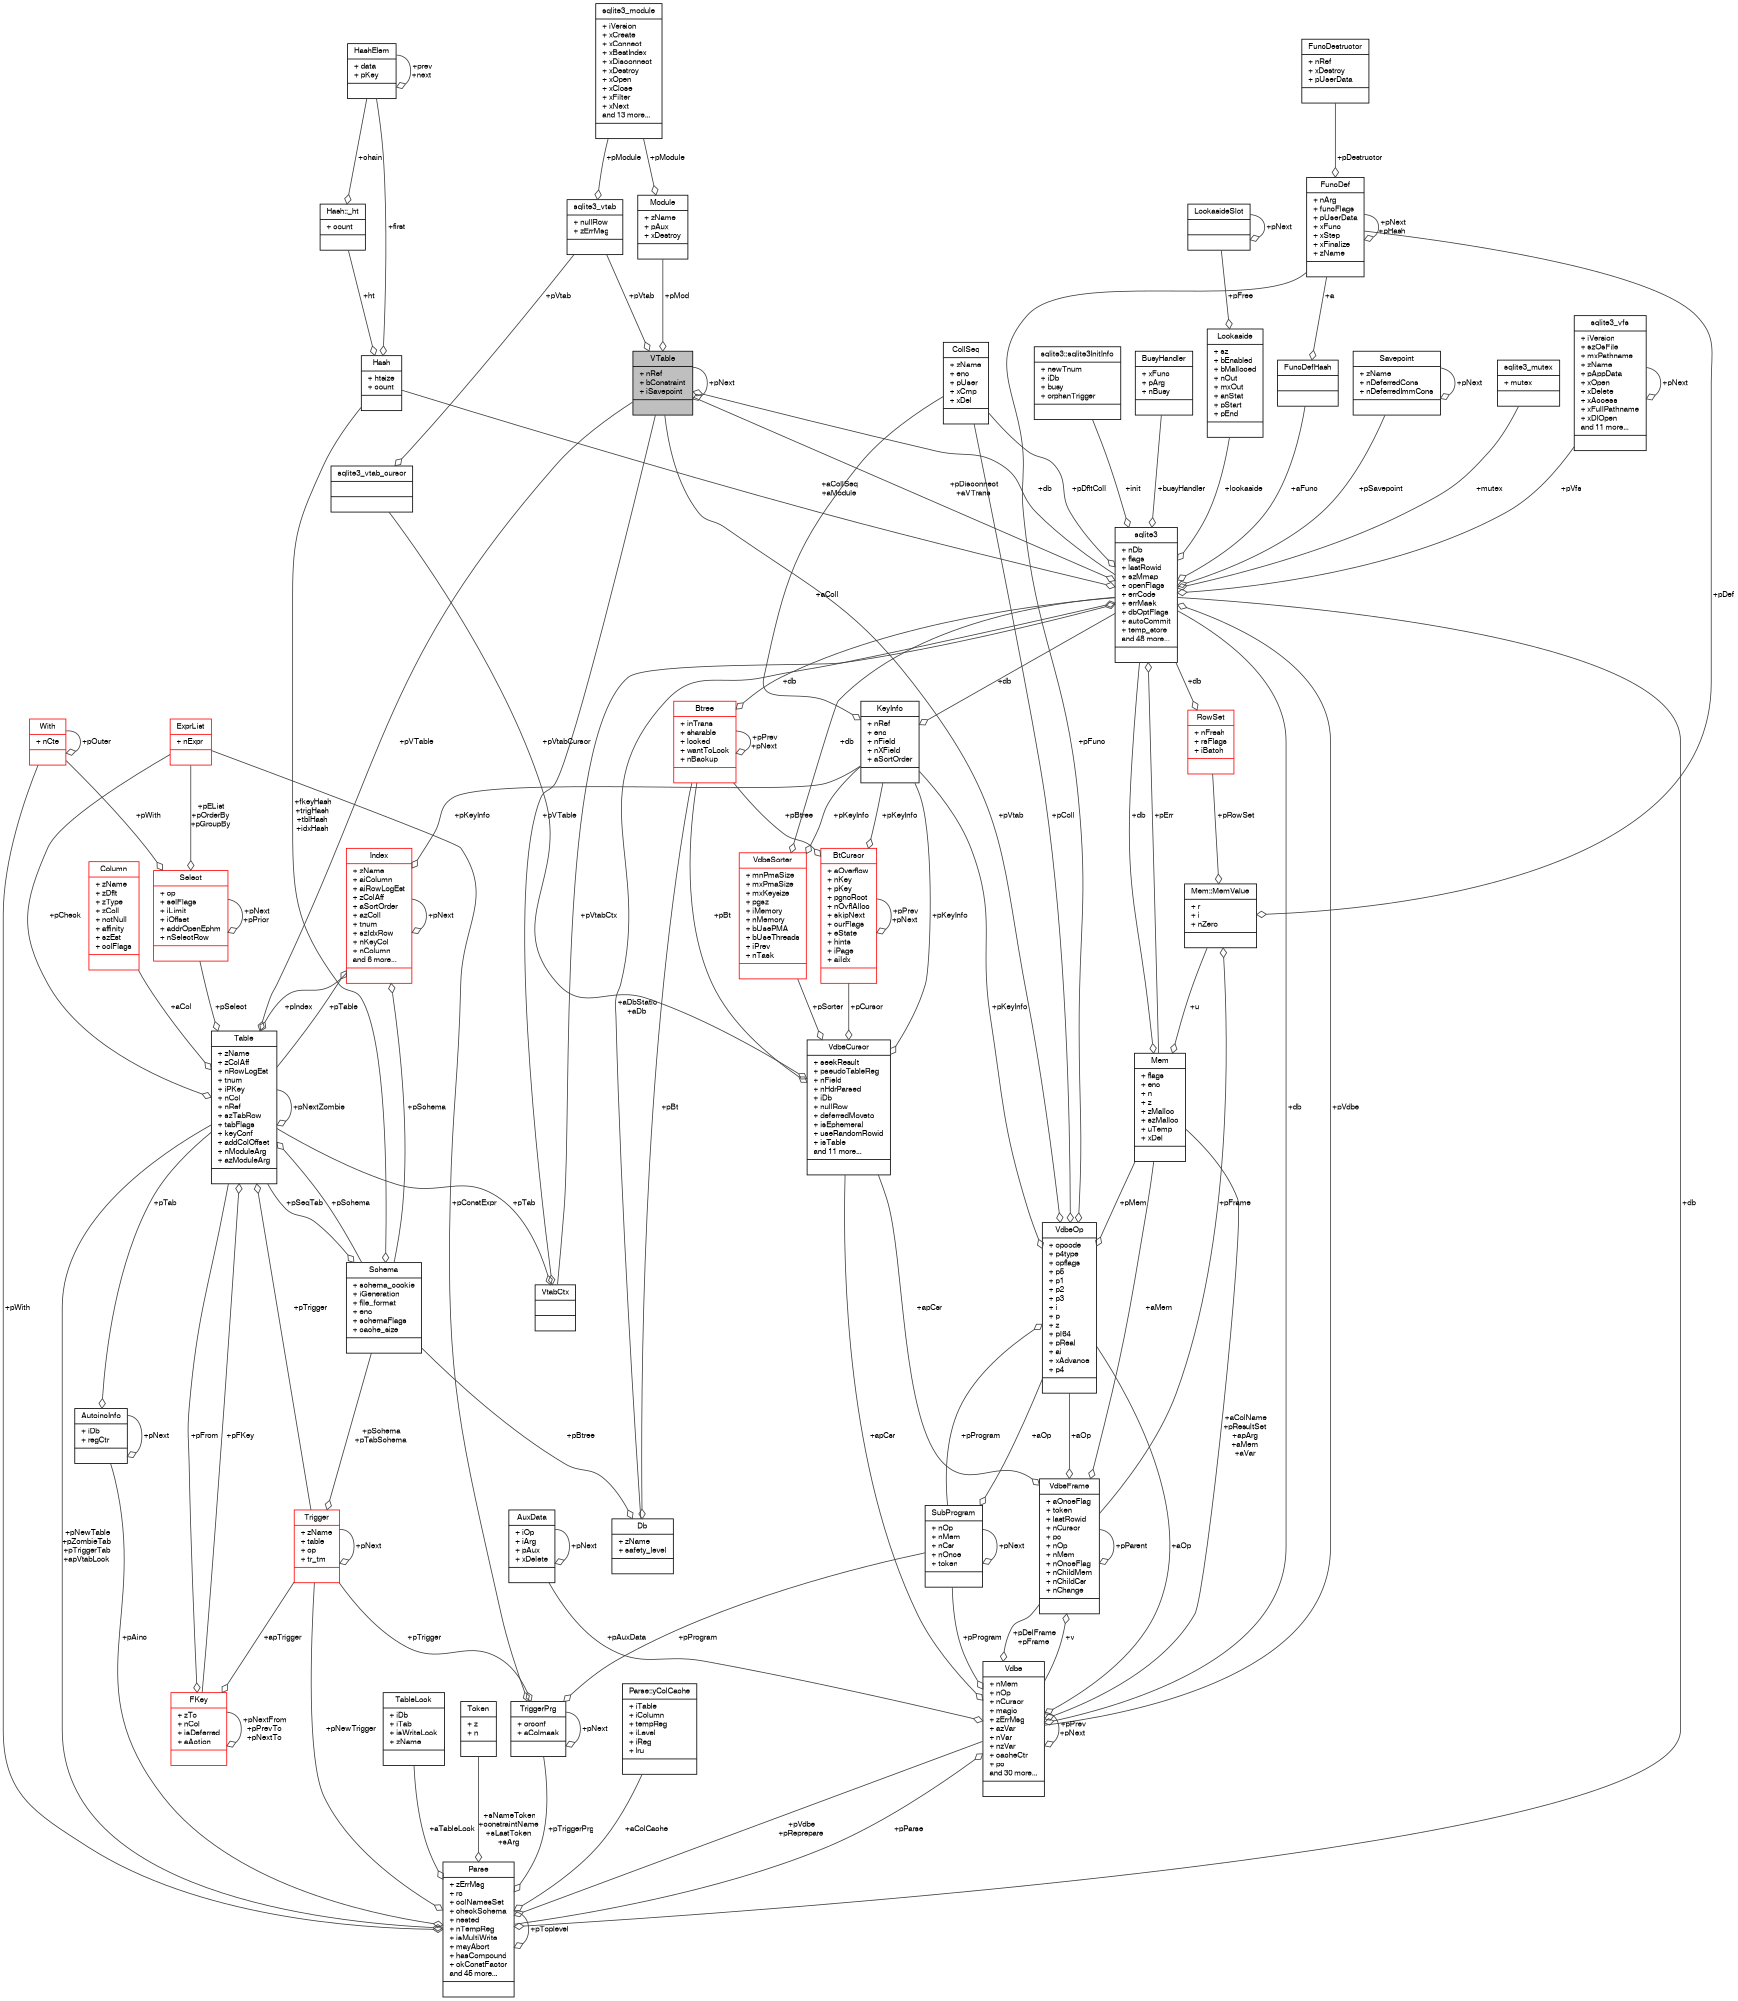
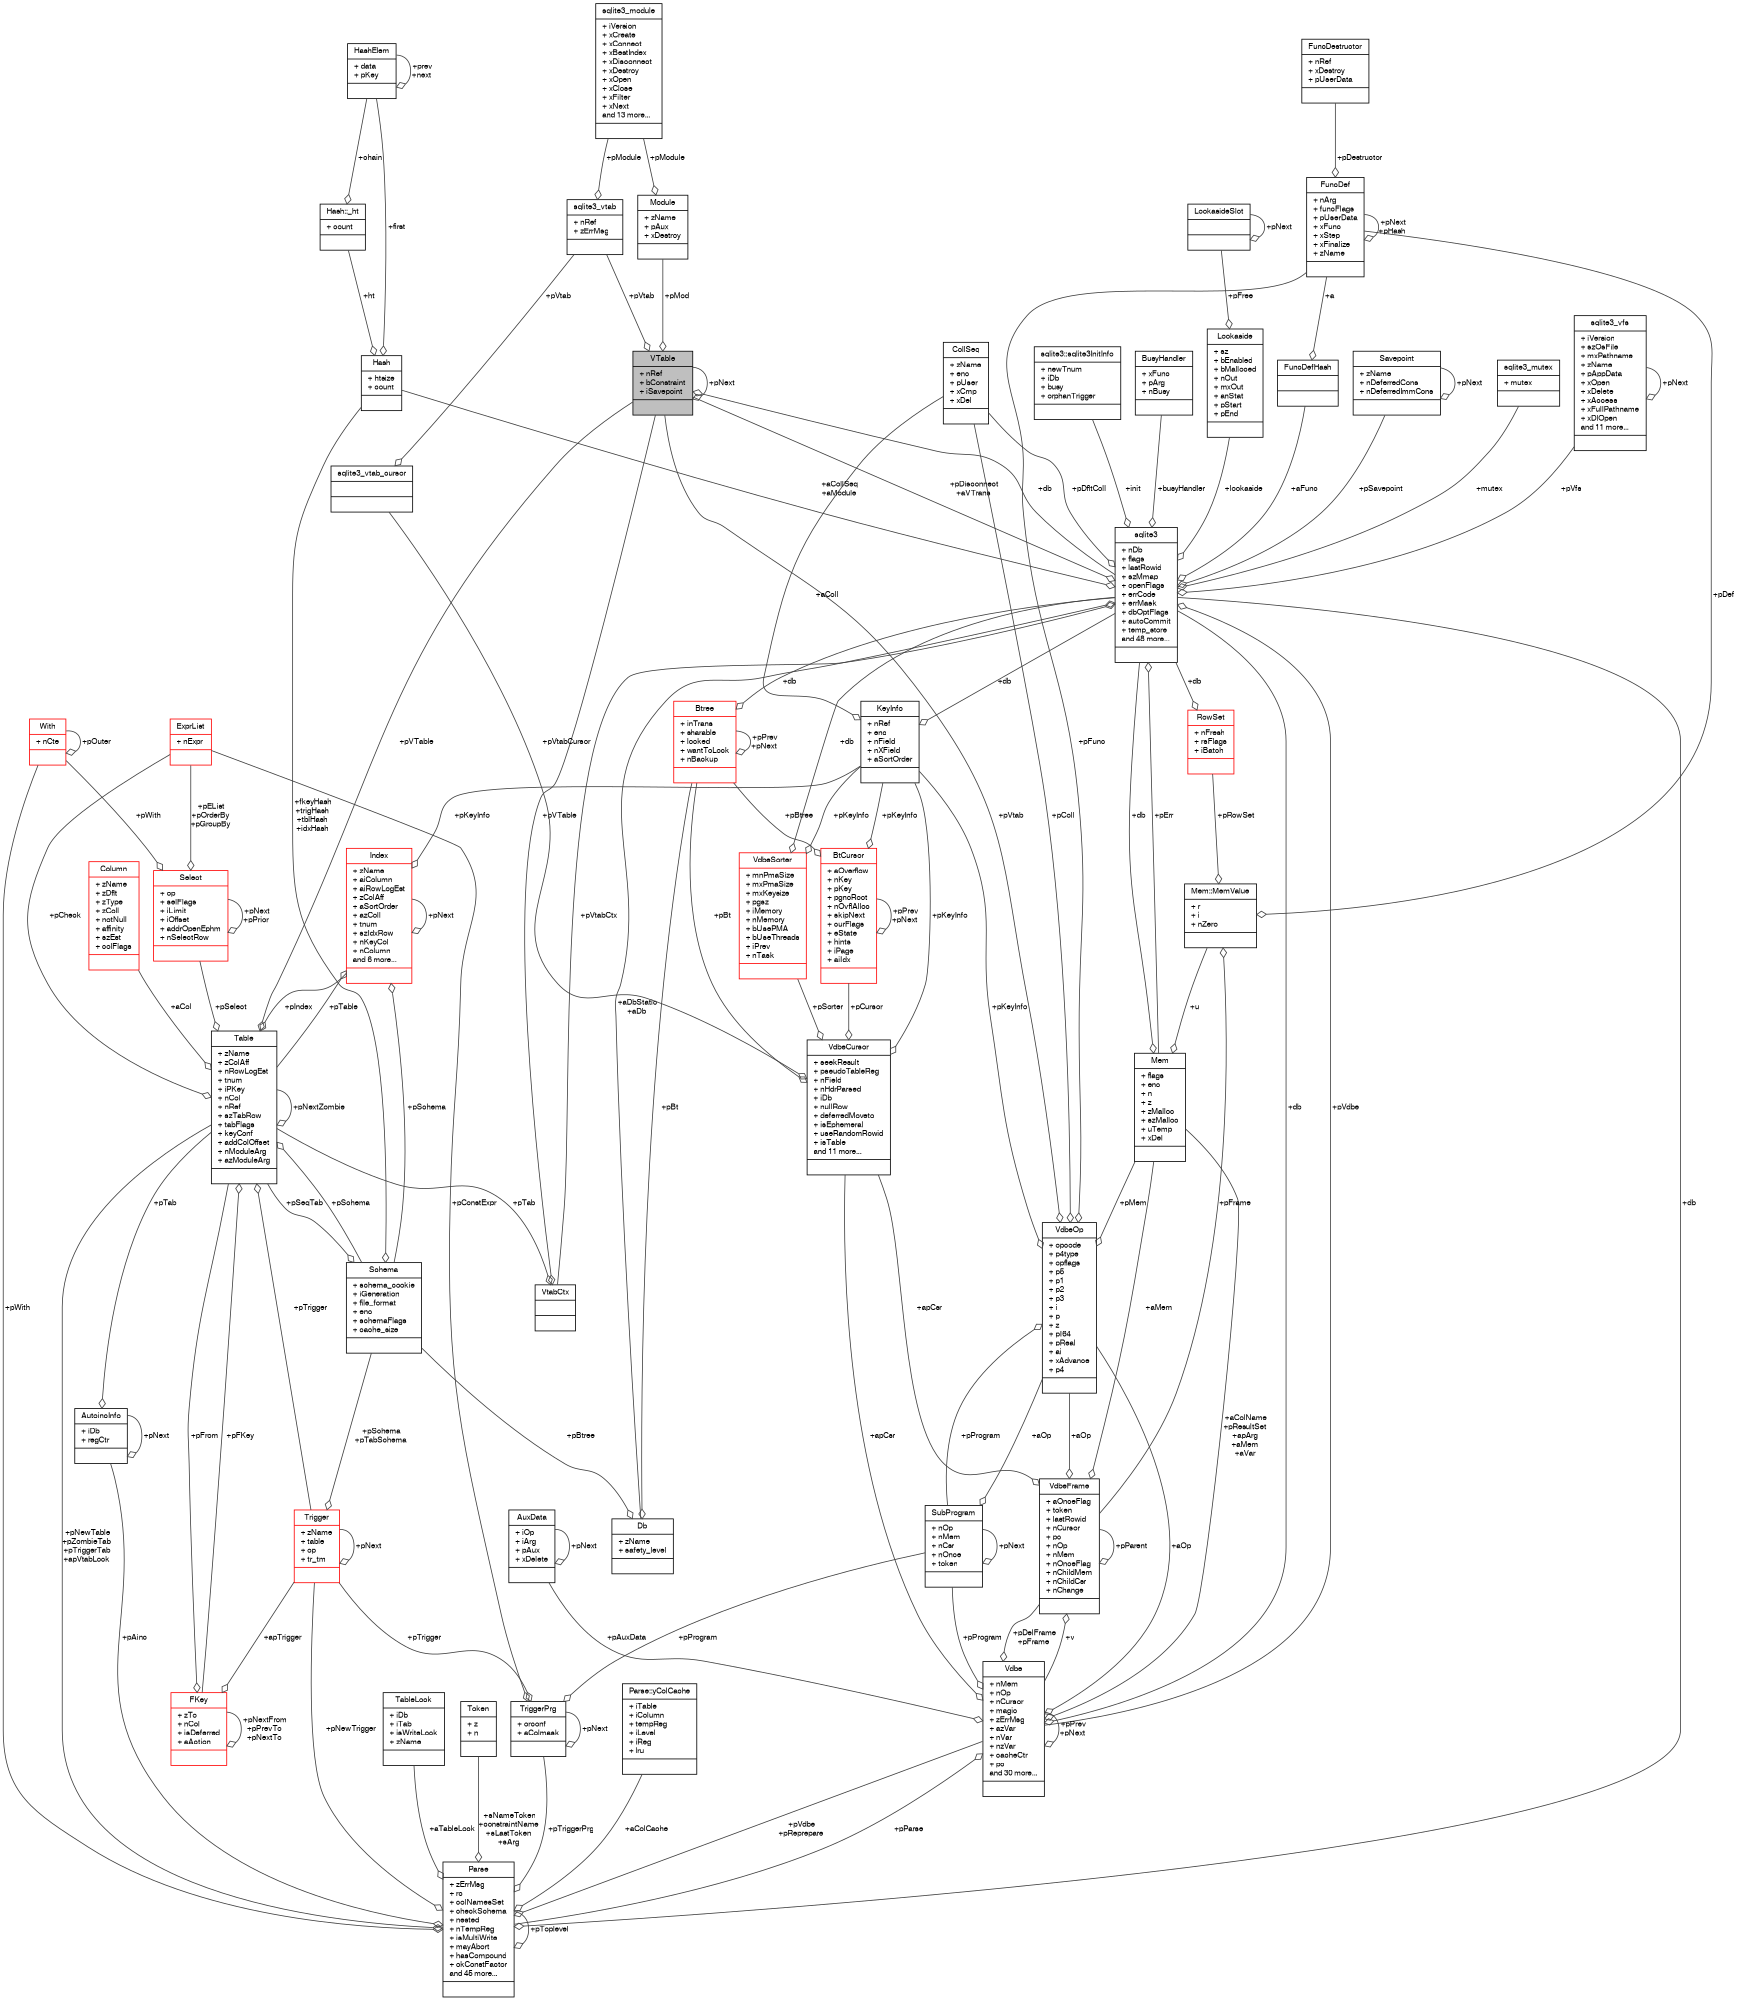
(591, 222) -> (585, 222)
